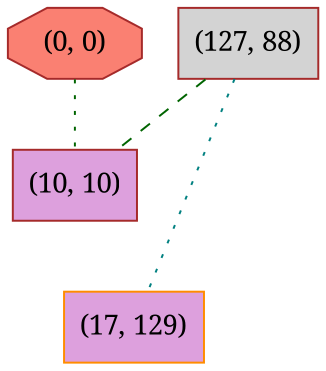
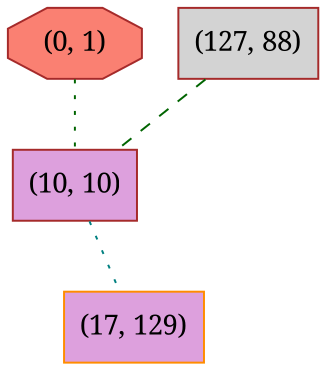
(75, 43) -> (75, 43)
(191, 185) -> (105, 256)
